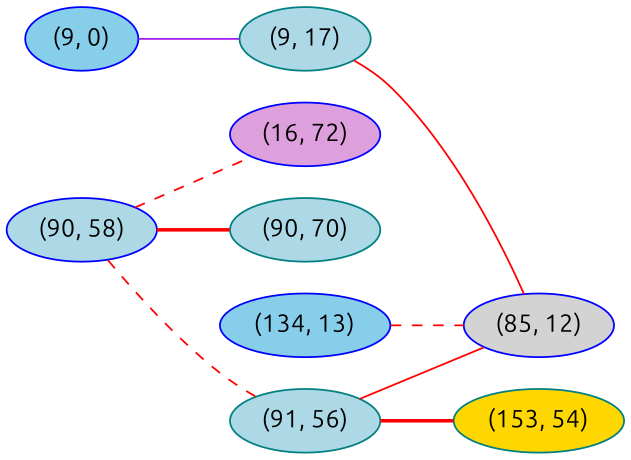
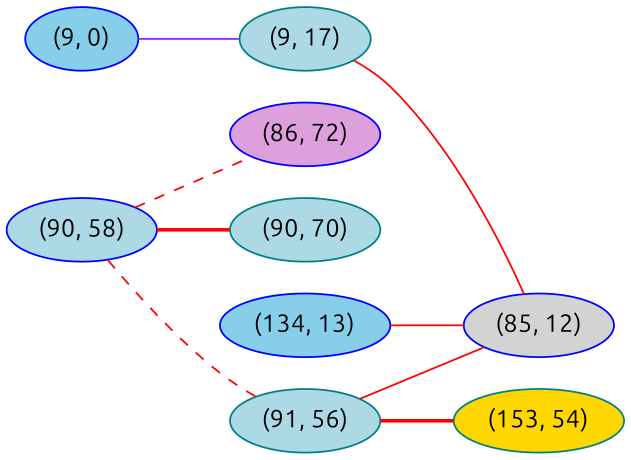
(305, 134) -> (305, 134)
(427, 325) -> (427, 325)
